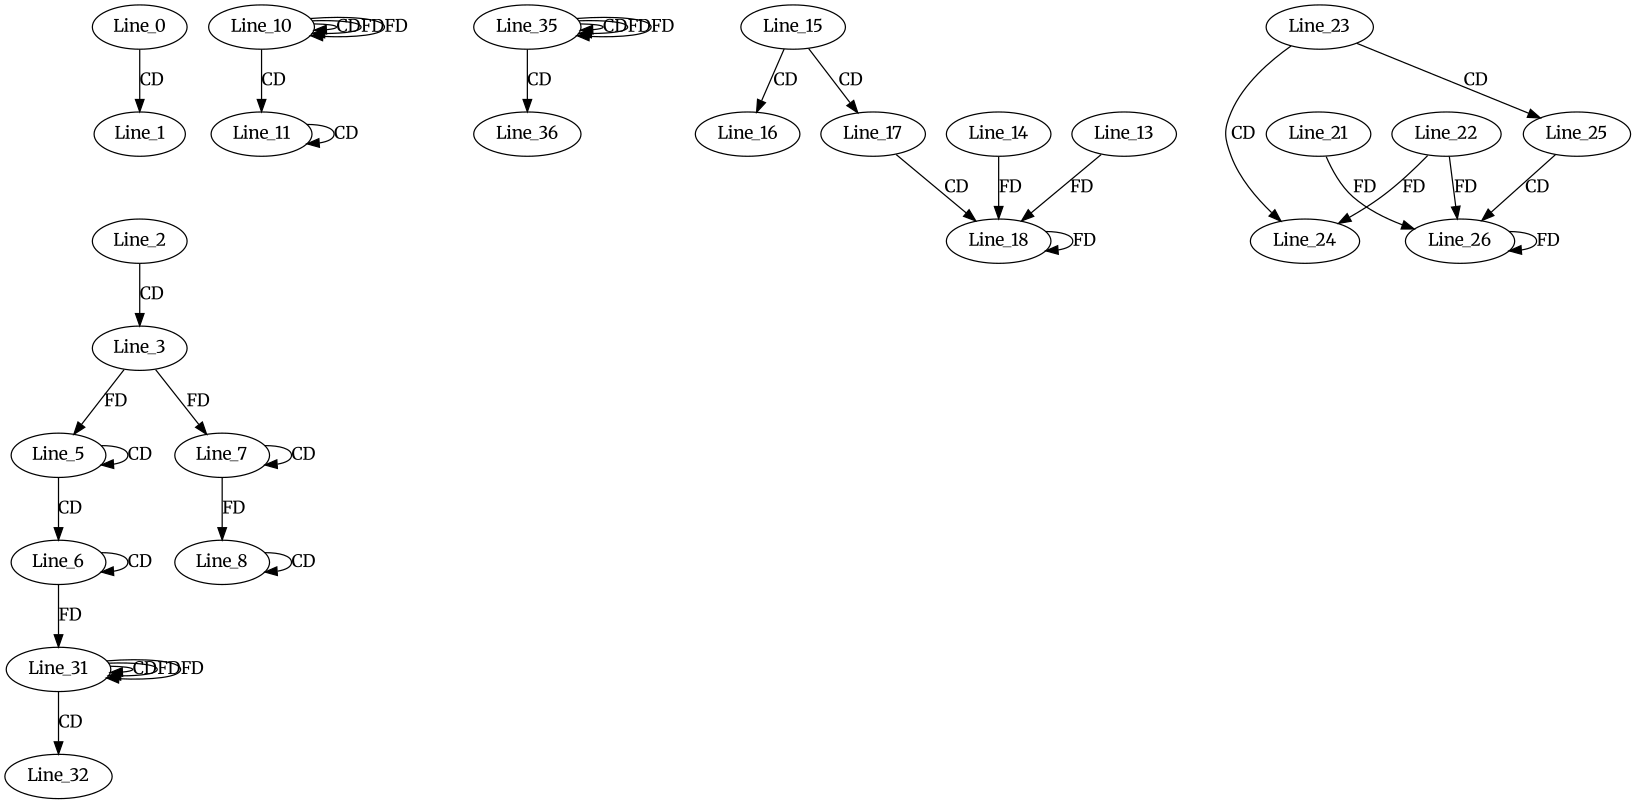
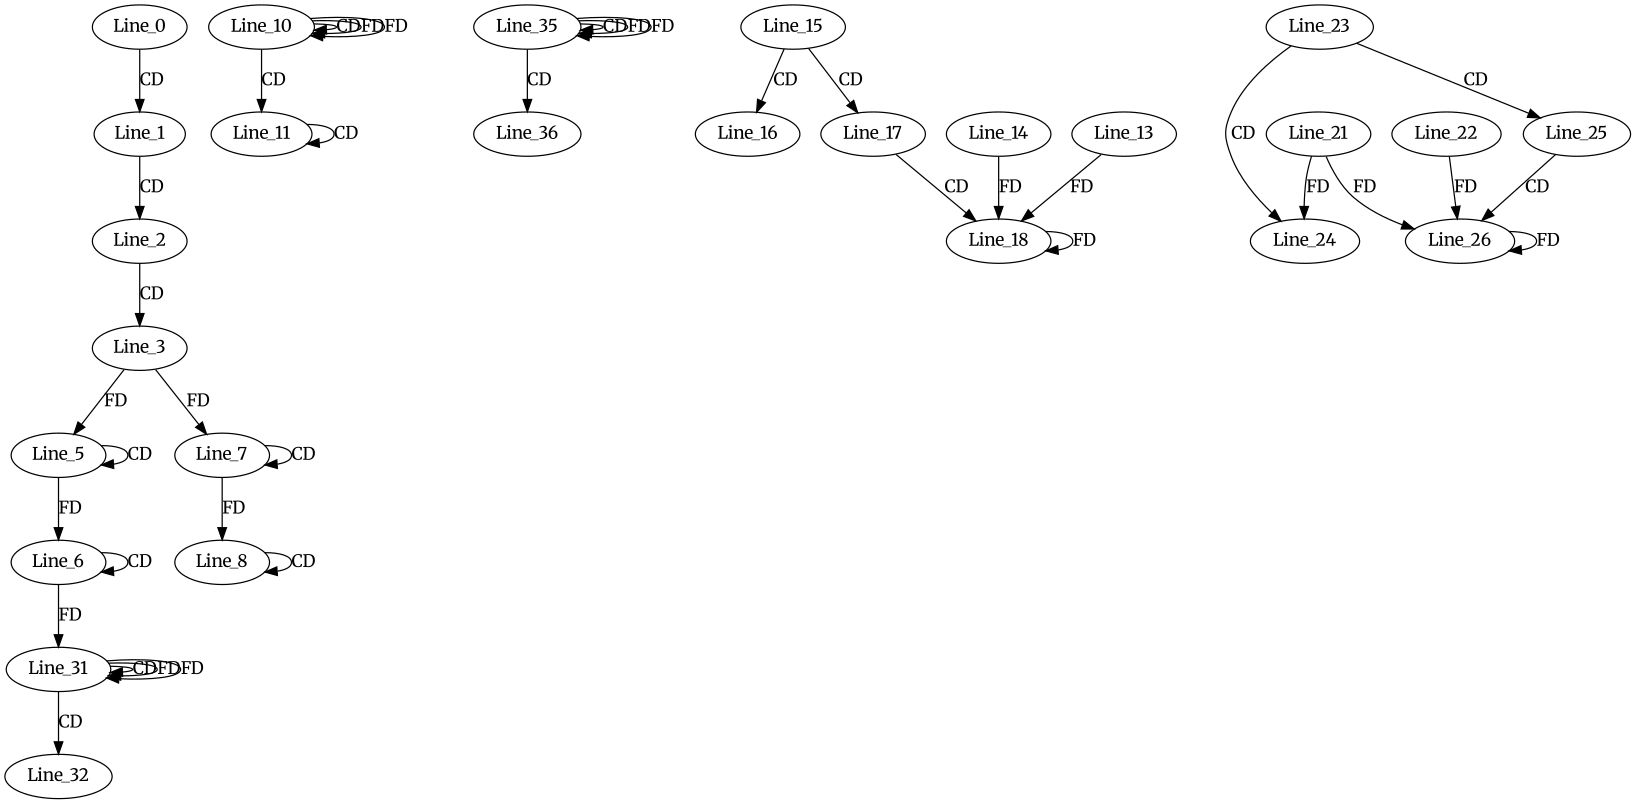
none -> (140, 181)
(1391, 189) -> (1306, 181)
(70, 509) -> (70, 509)
